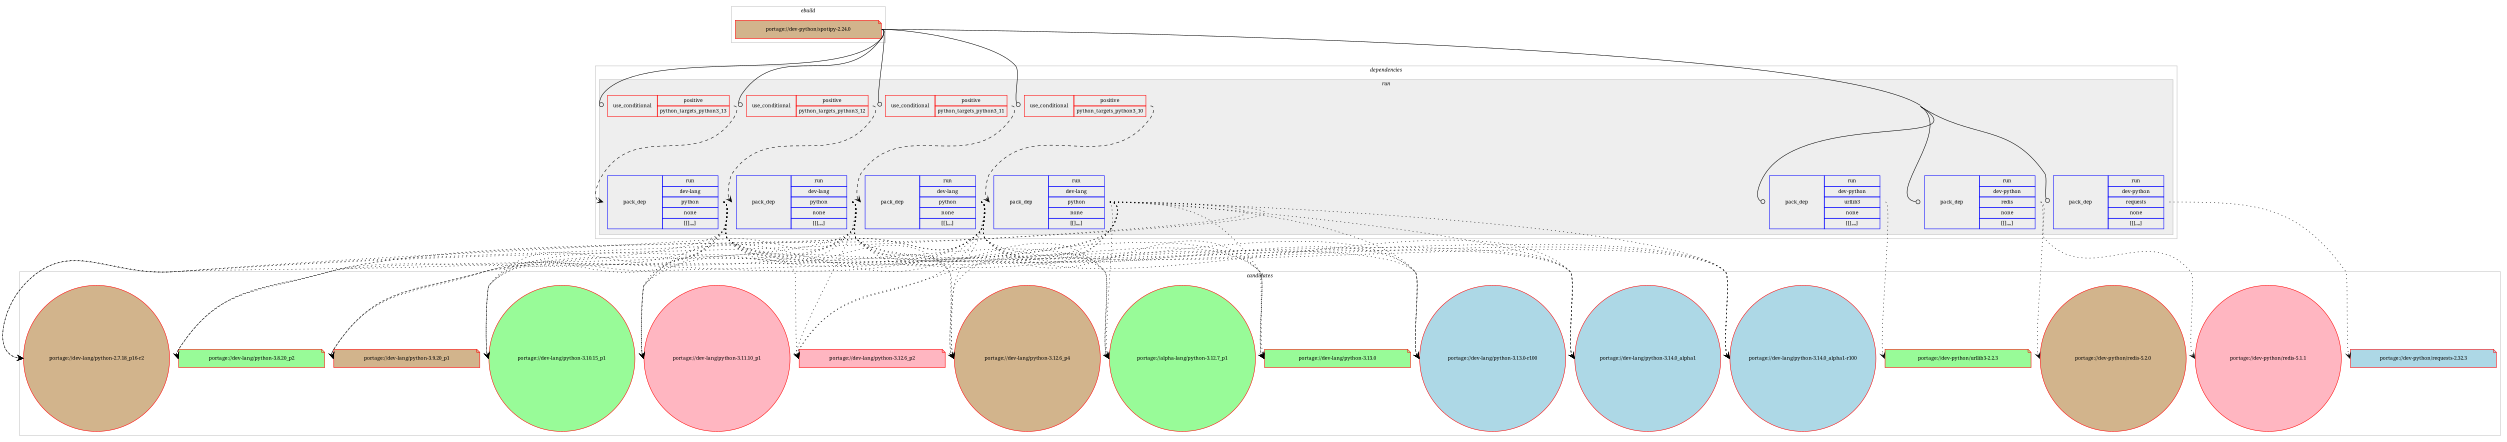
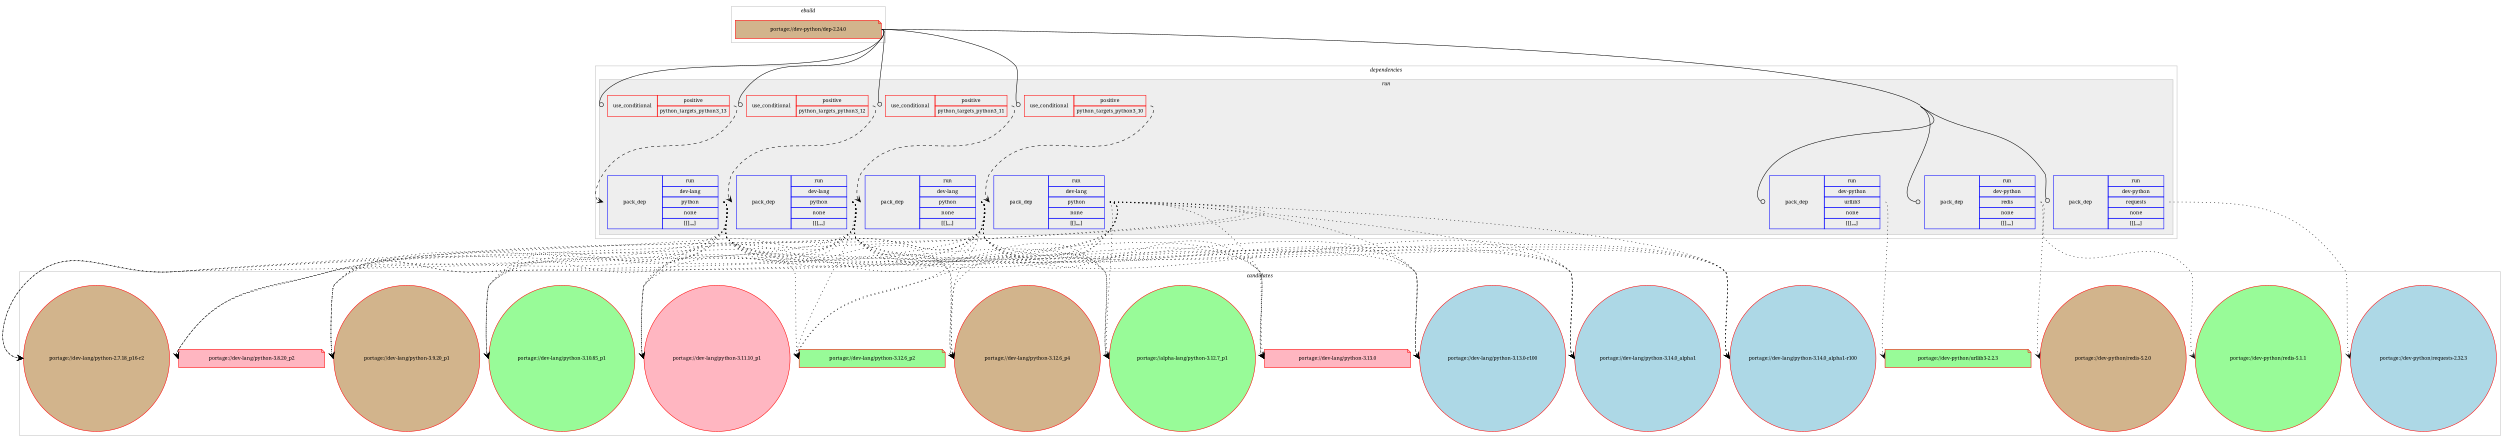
(808, 29) -> (808, 29)
(252, 358) -> (252, 358)
(407, 358) -> (407, 358)
(562, 358) -> (562, 358)
(872, 358) -> (872, 358)
(1338, 358) -> (1338, 358)
(2268, 358) -> (2268, 358)
(2423, 358) -> (2423, 358)
